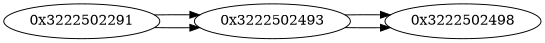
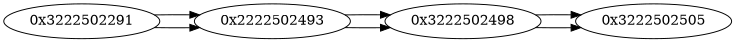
(272, 21) -> (272, 21)
none -> (654, 21)
